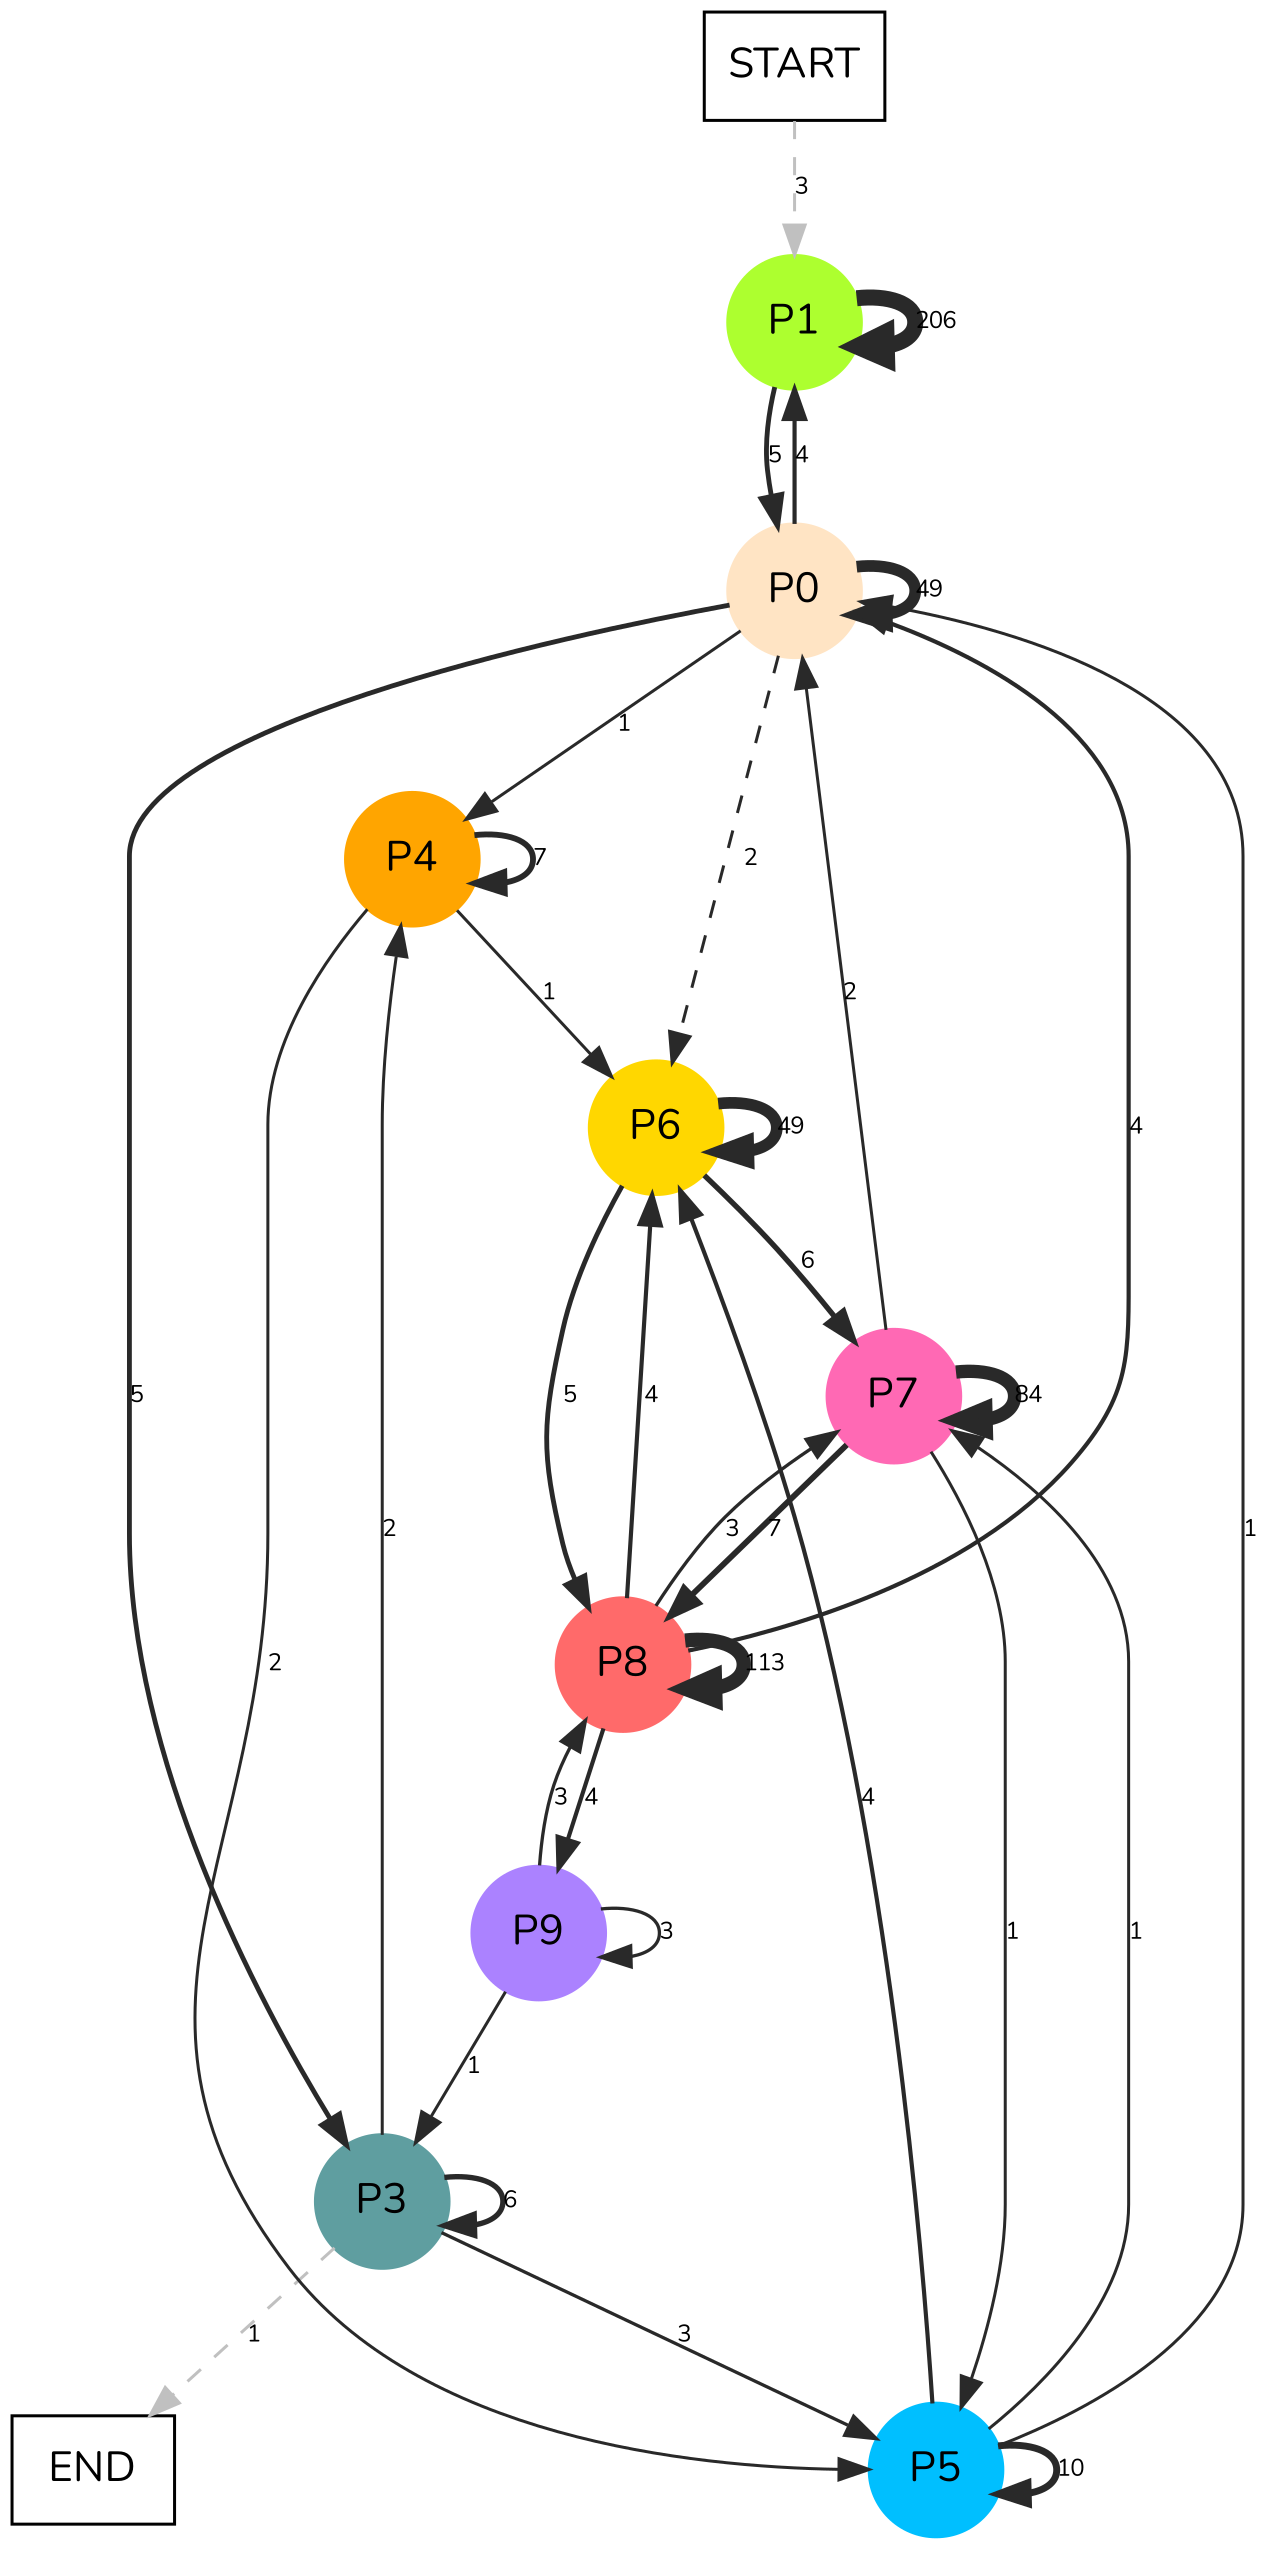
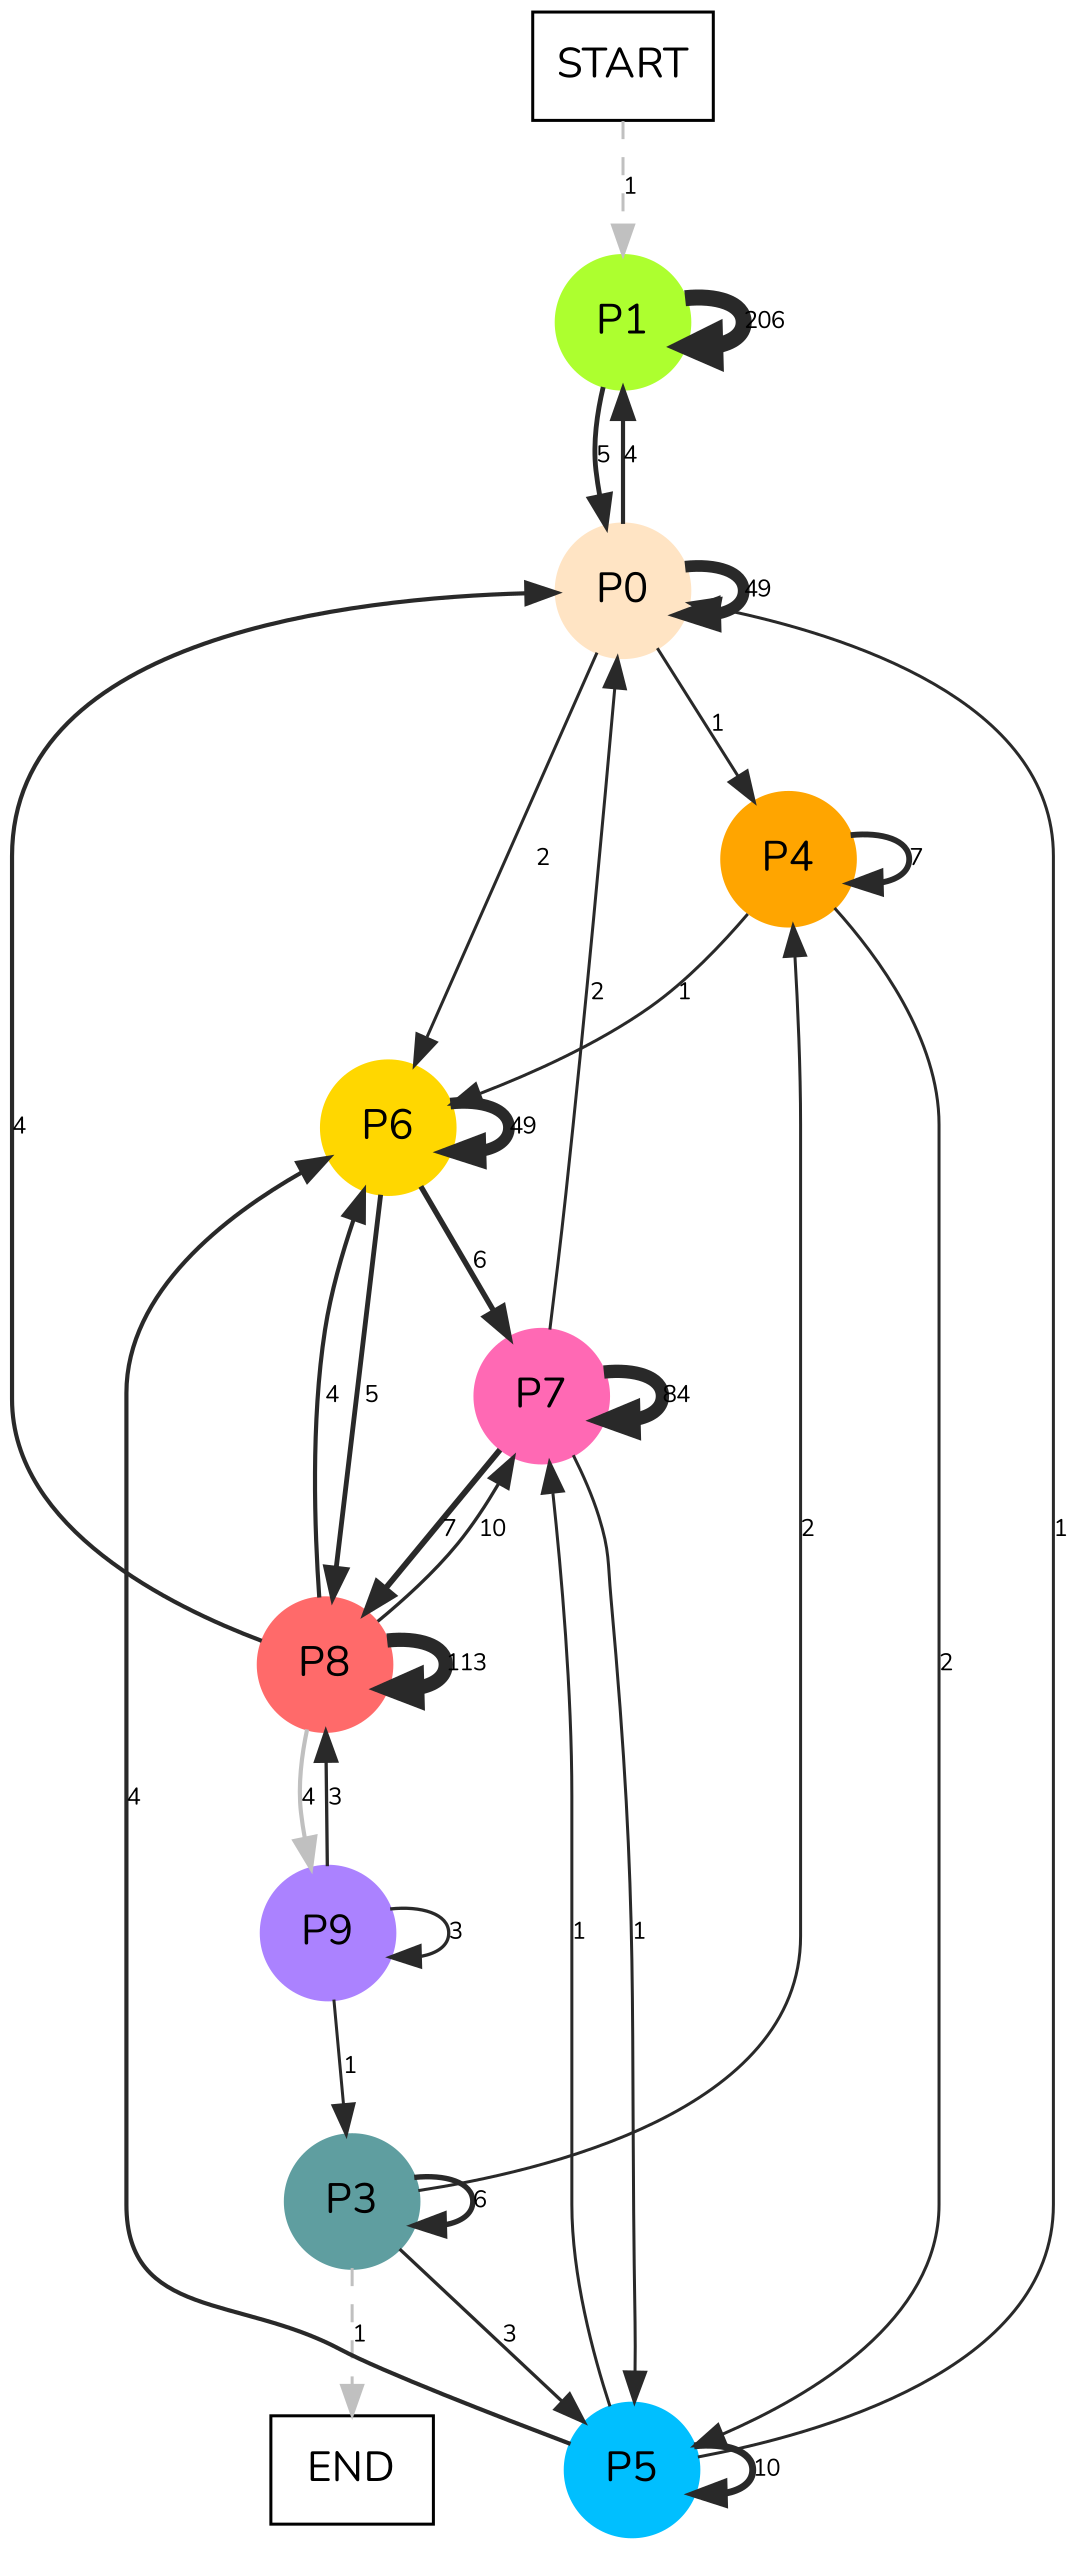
(802, 188) -> (631, 188)
(729, 845) -> (512, 845)
(129, 1171) -> none
(733, 1530) -> (494, 1530)
(586, 1784) -> (300, 1784)
